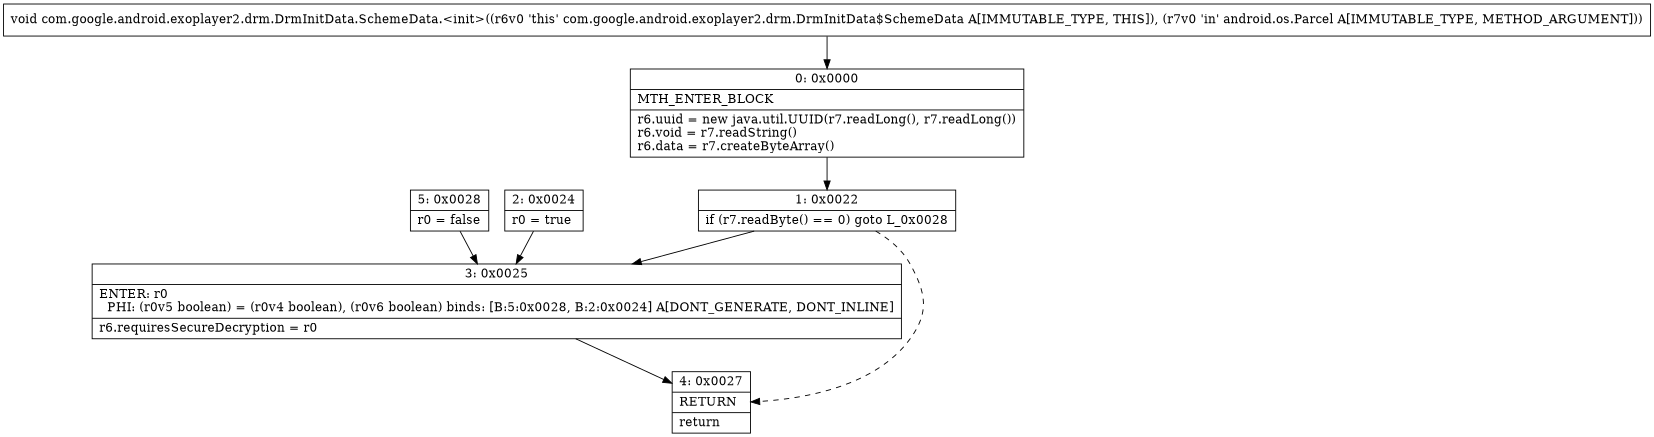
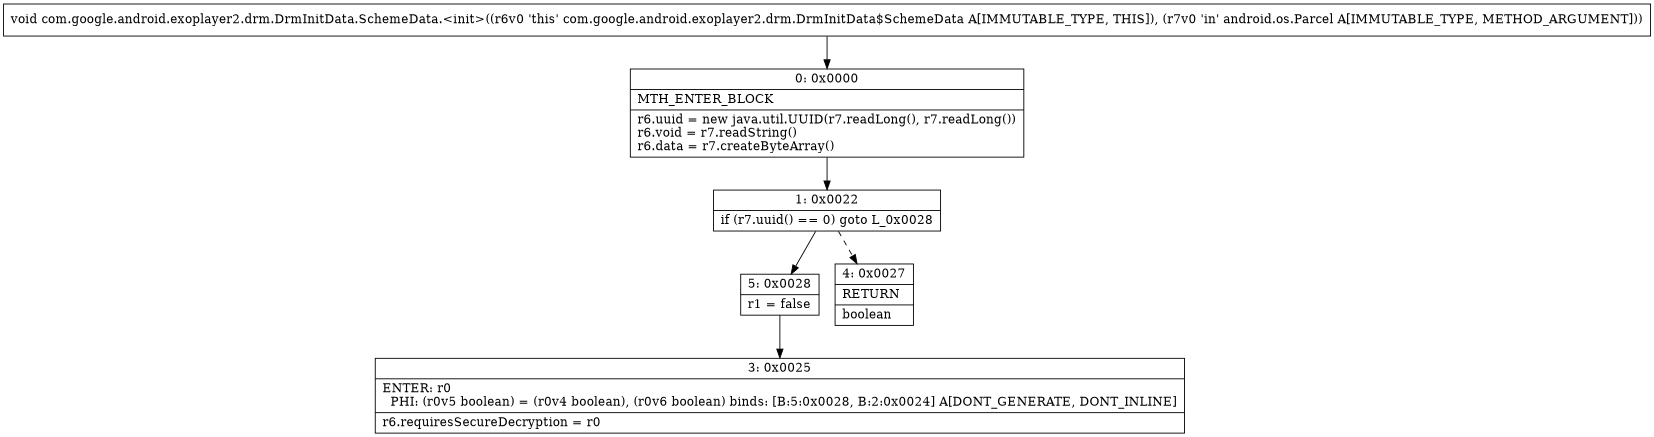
(544, 211) -> none
(449, 220) -> (779, 304)
(827, 220) -> (827, 220)
(698, 246) -> (806, 249)
(620, 359) -> none
(700, 422) -> (867, 315)
